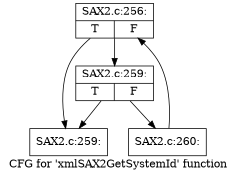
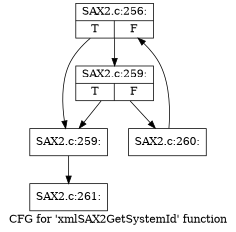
none -> (69, 197)
